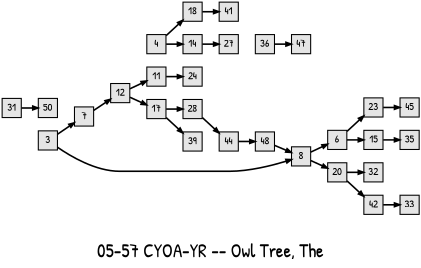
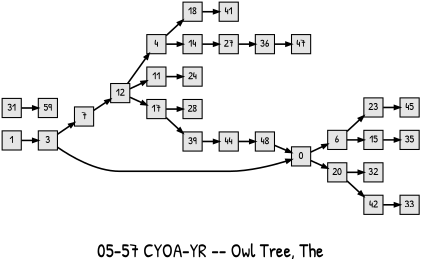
none -> (244, 44)
none -> (137, 71)
(48, 108) -> (48, 108)
(209, 123) -> (208, 141)
none -> (12, 140)
(301, 156) -> (301, 156)
